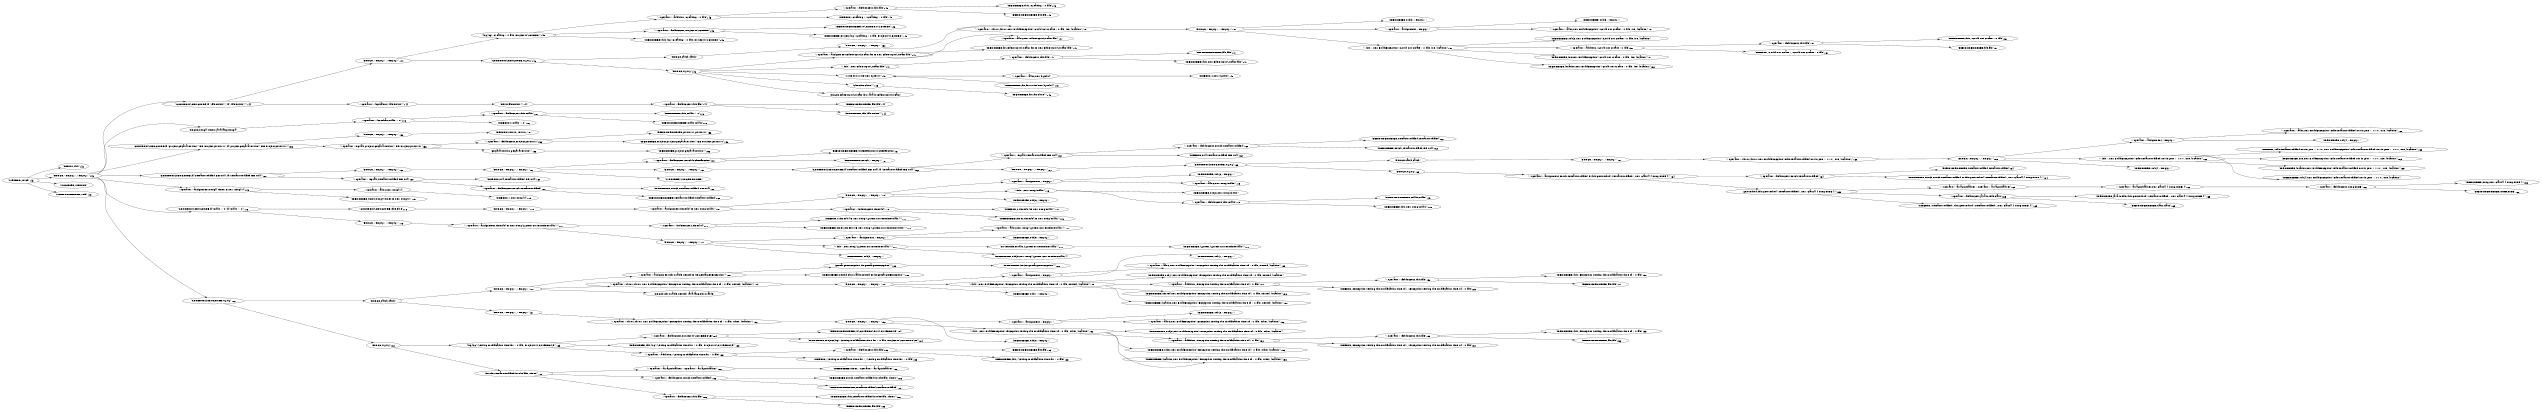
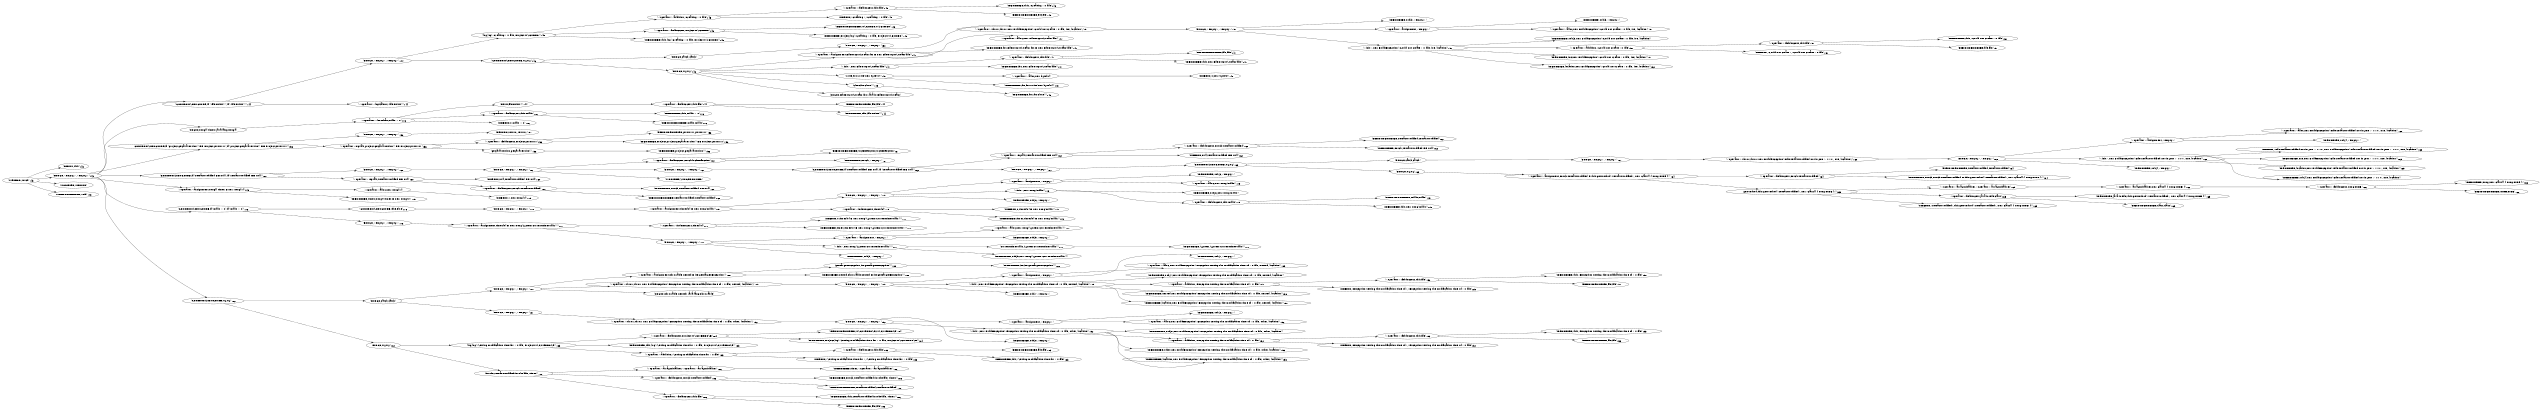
none -> (1032, 67)
(952, 79) -> (939, 82)
(455, 104) -> (444, 109)
